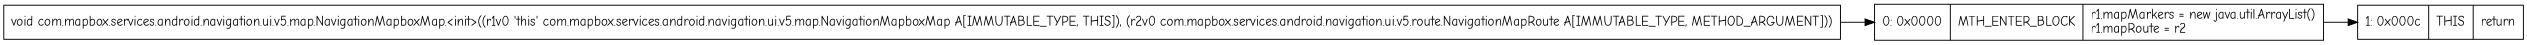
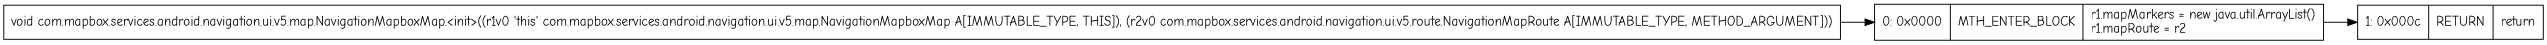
(2451, 22) -> (2461, 22)
